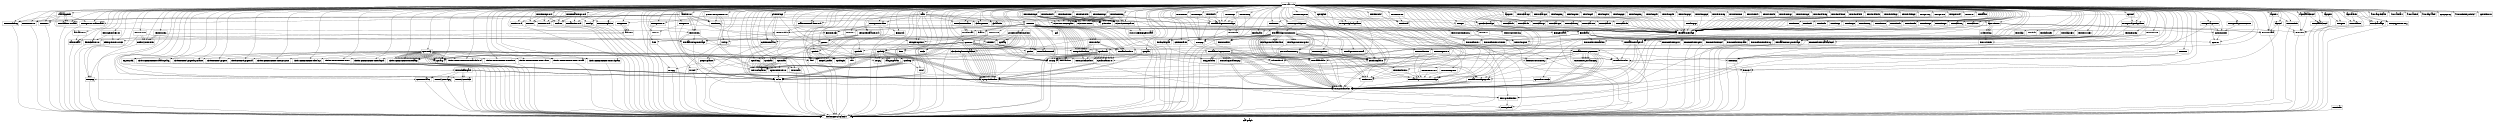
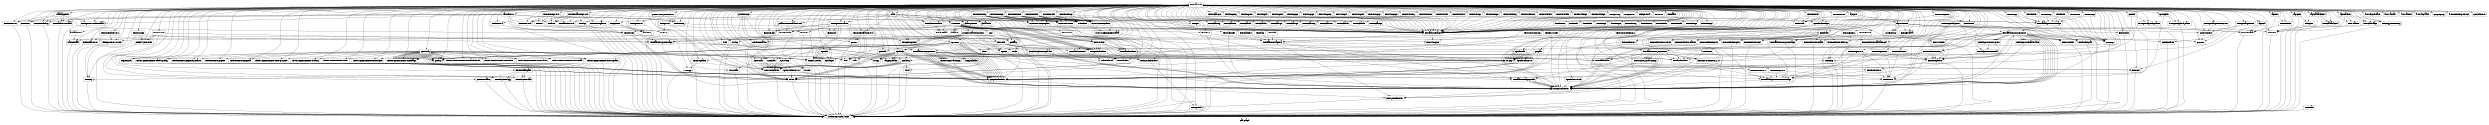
none -> (1246, 7)
(1227, 28) -> (2040, 19)
